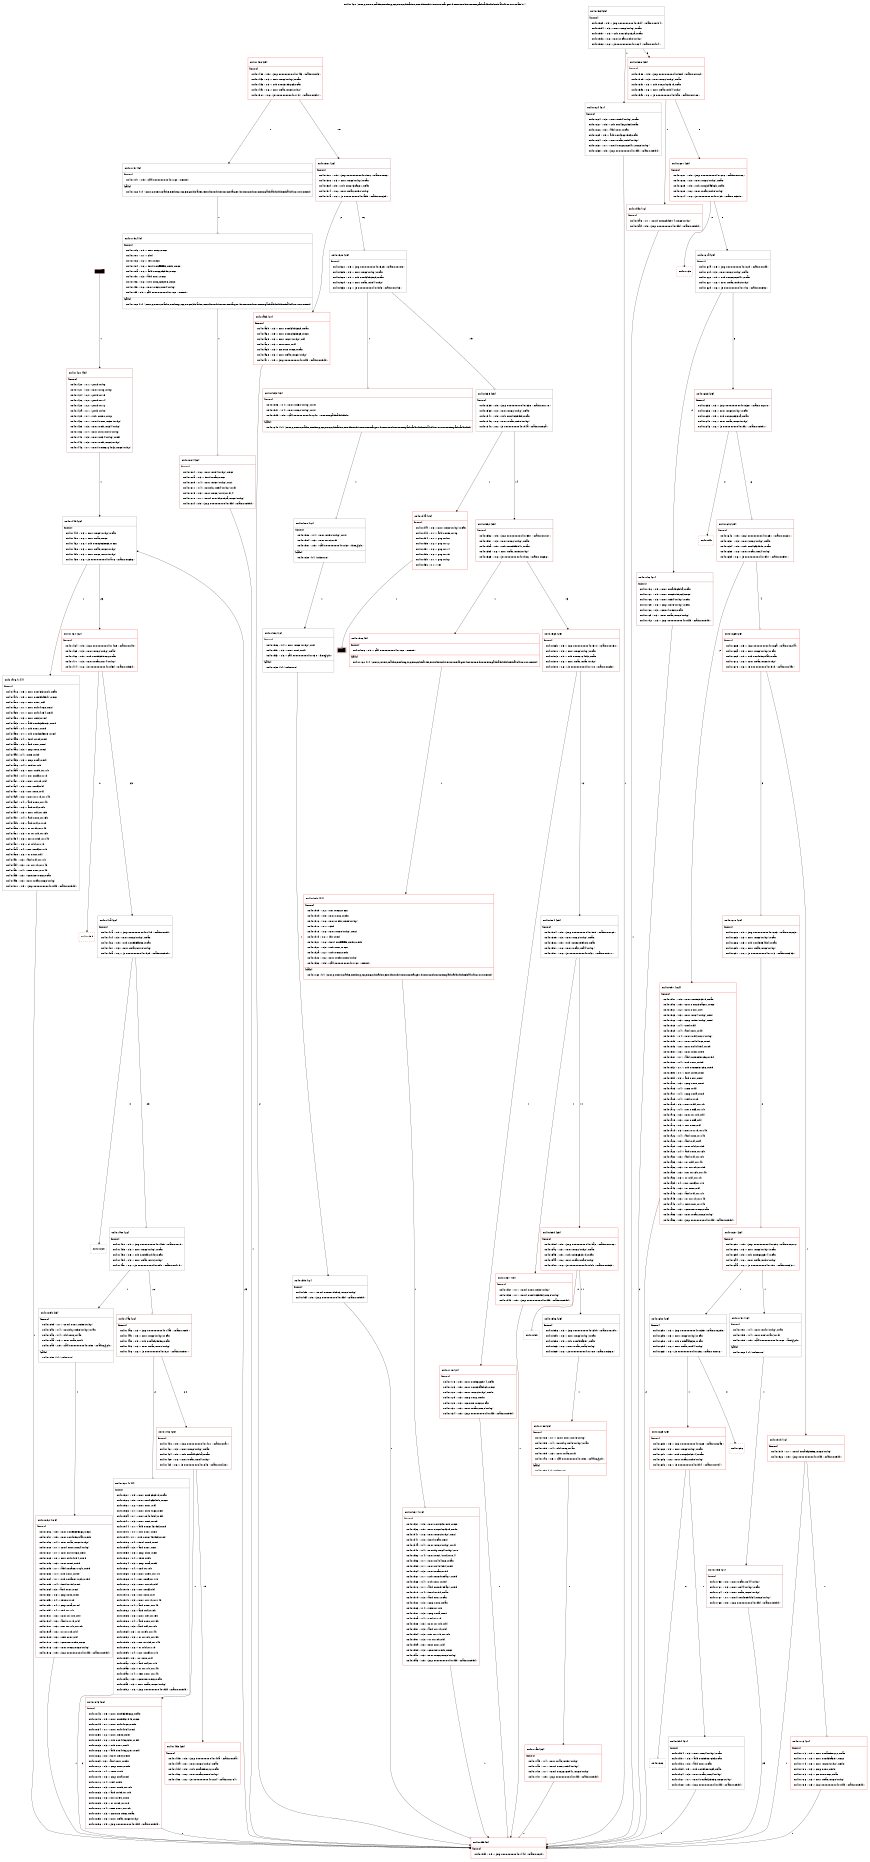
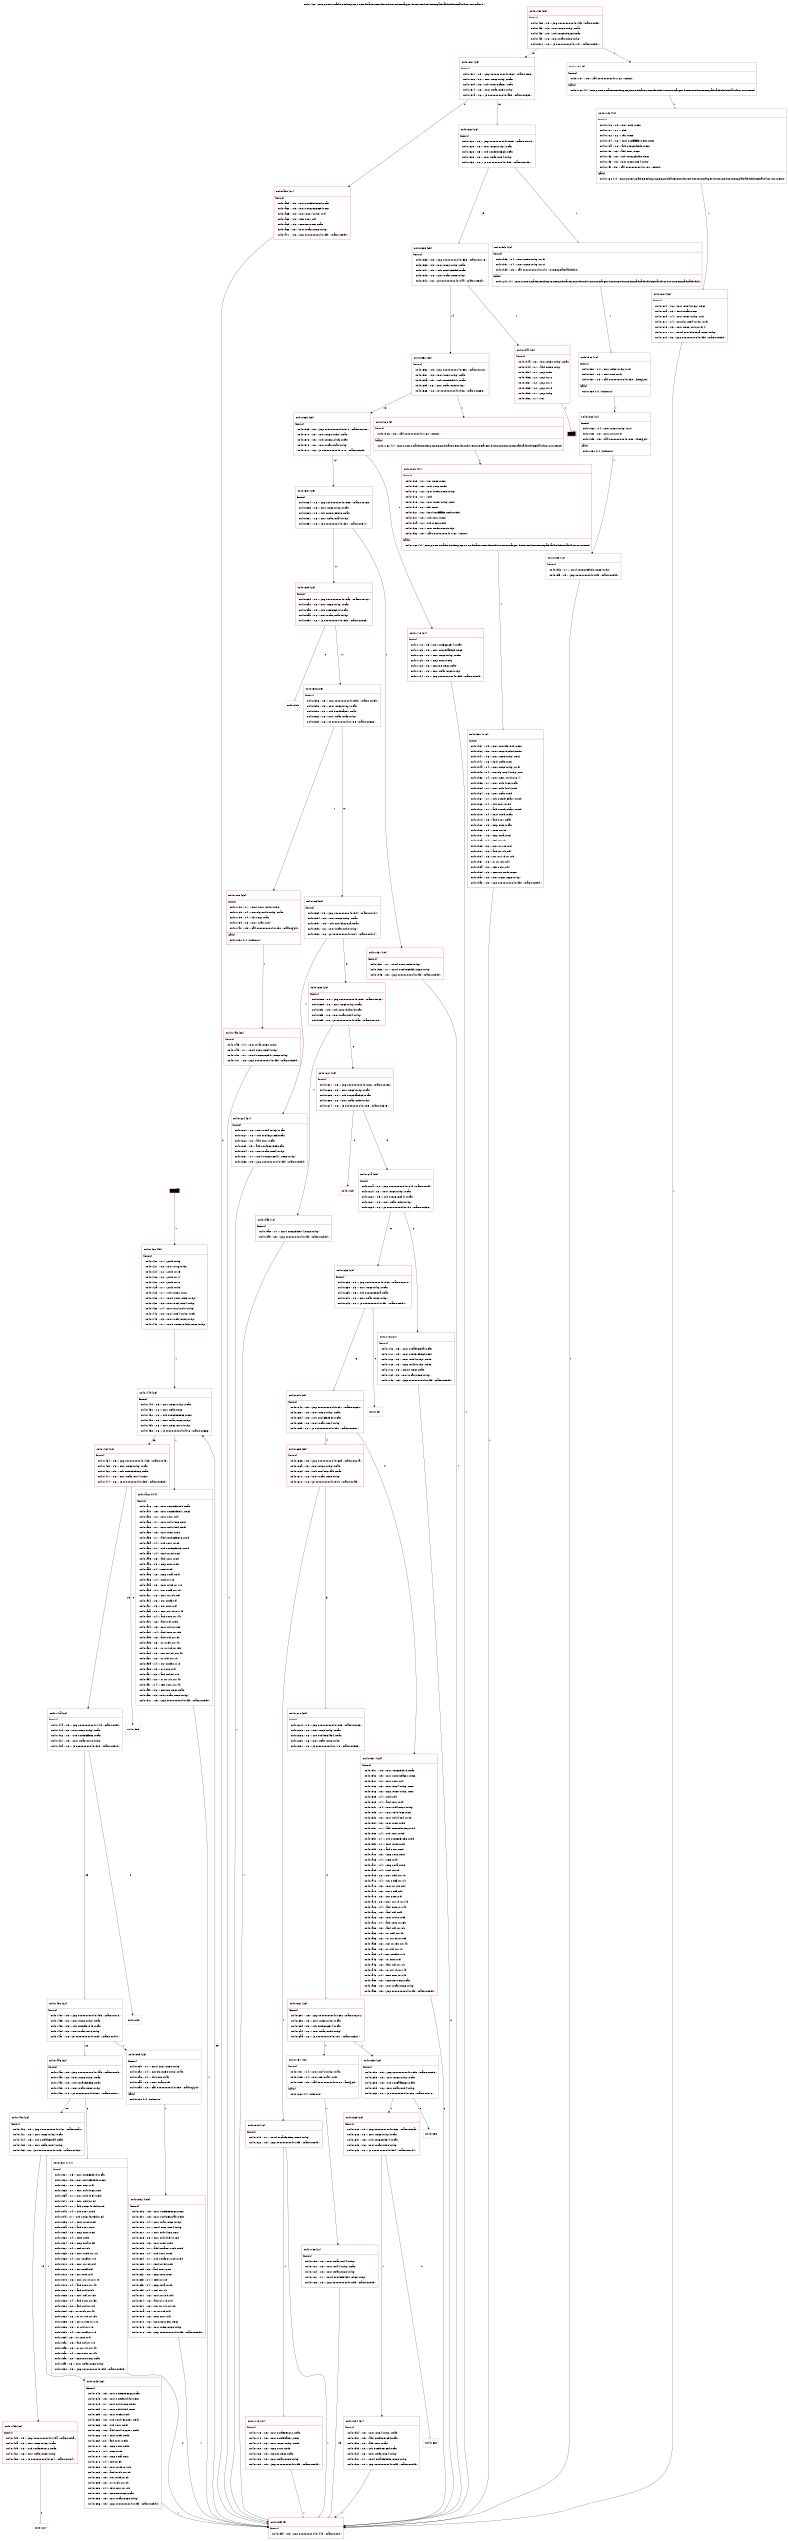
none -> (342, 811)
none -> (40, 2528)
